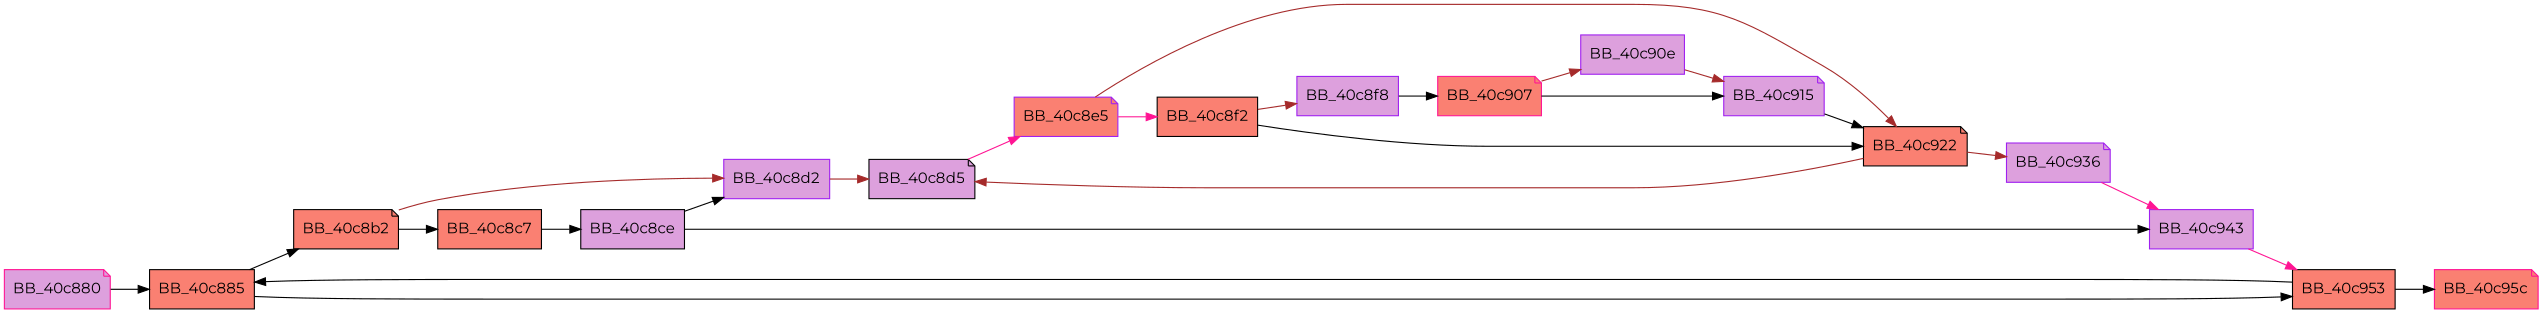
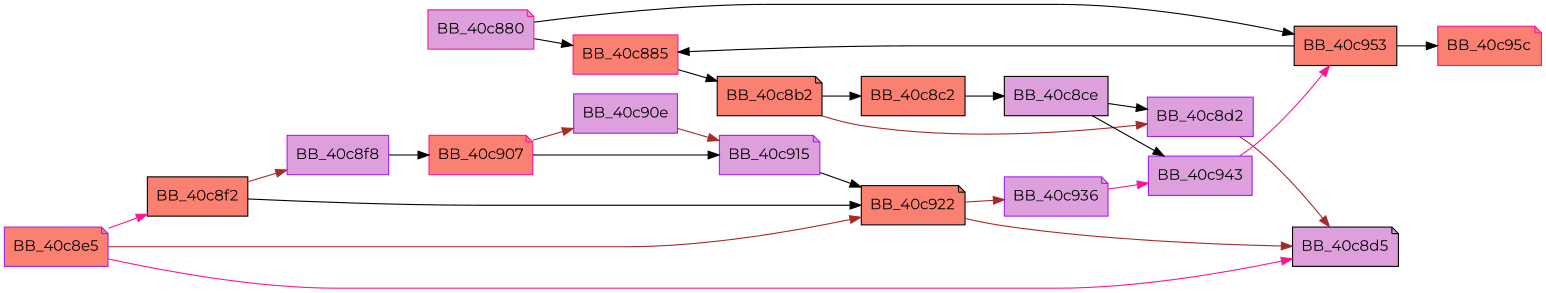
(989, 150) -> (695, 288)
(490, 229) -> (913, 96)
(202, 289) -> (626, 55)
(1268, 299) -> (909, 4)
